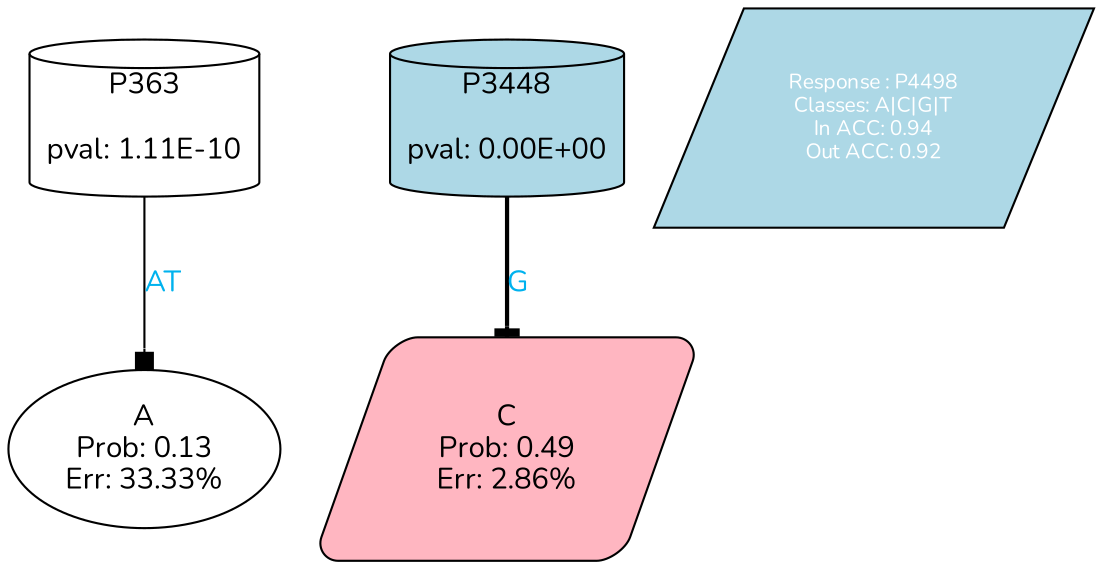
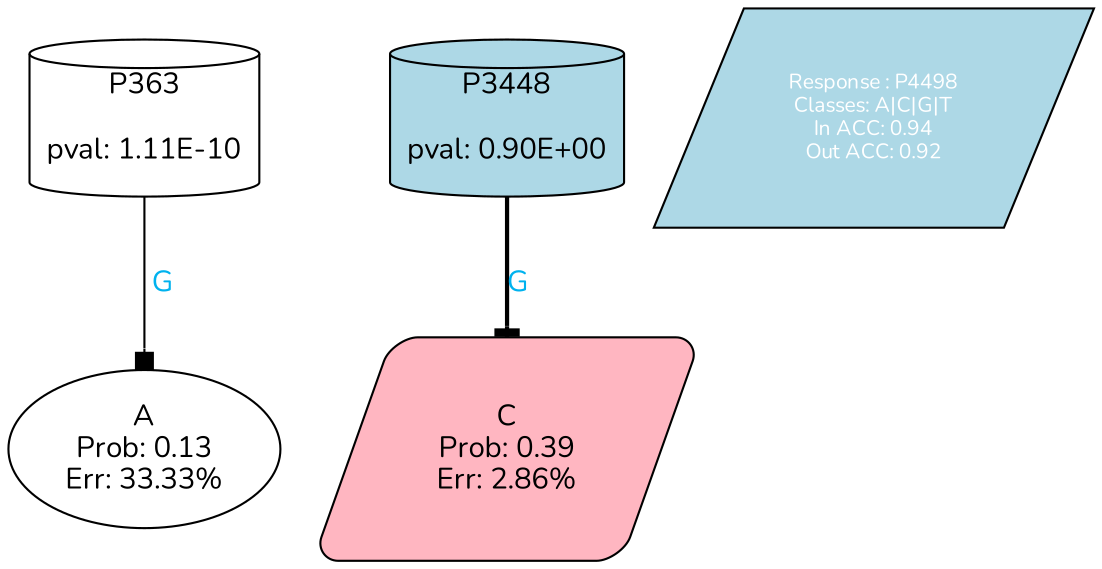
(507, 118) -> (507, 118)
(163, 284) -> (163, 284)
(507, 449) -> (507, 449)
